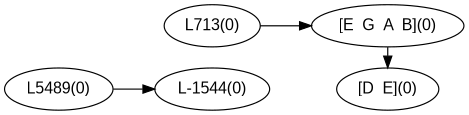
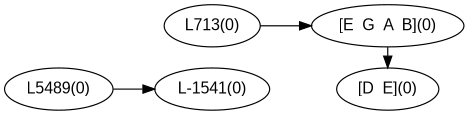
(212, 89) -> (212, 89)
